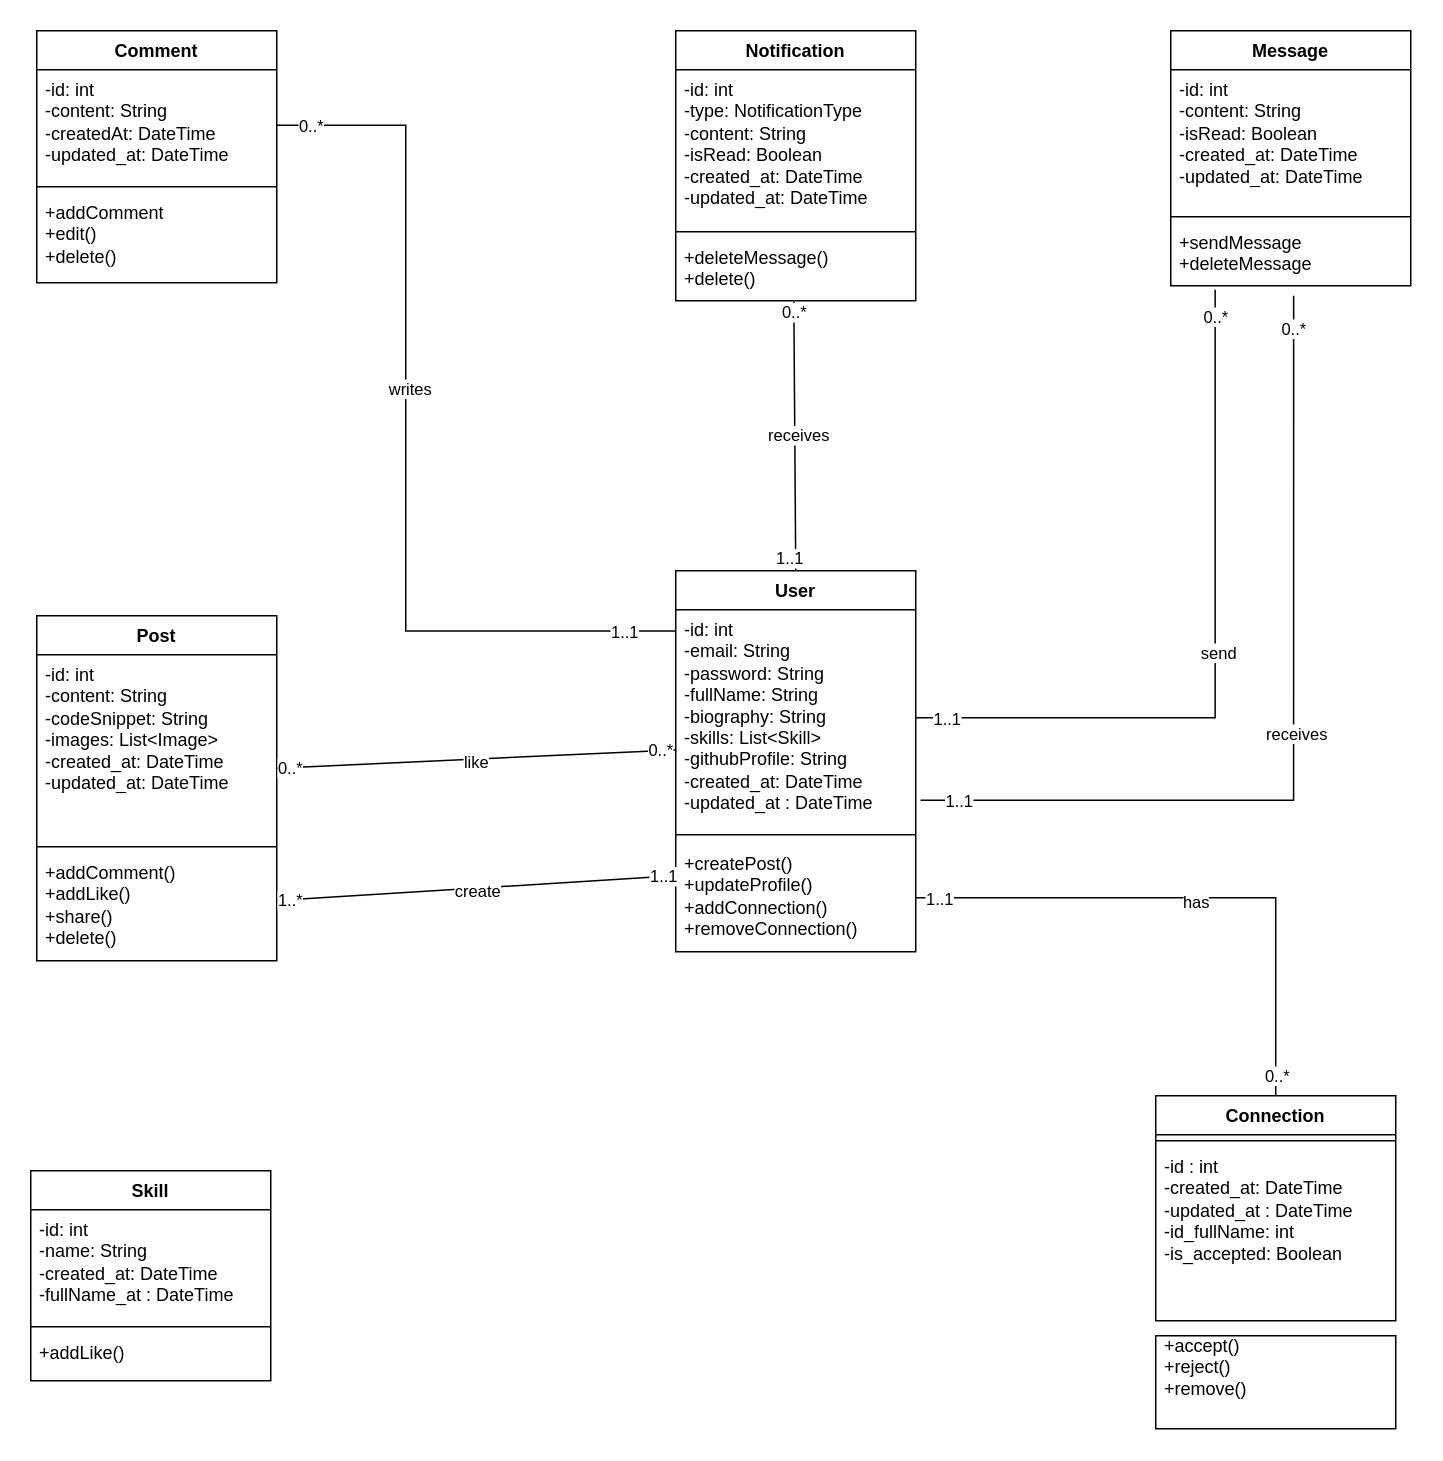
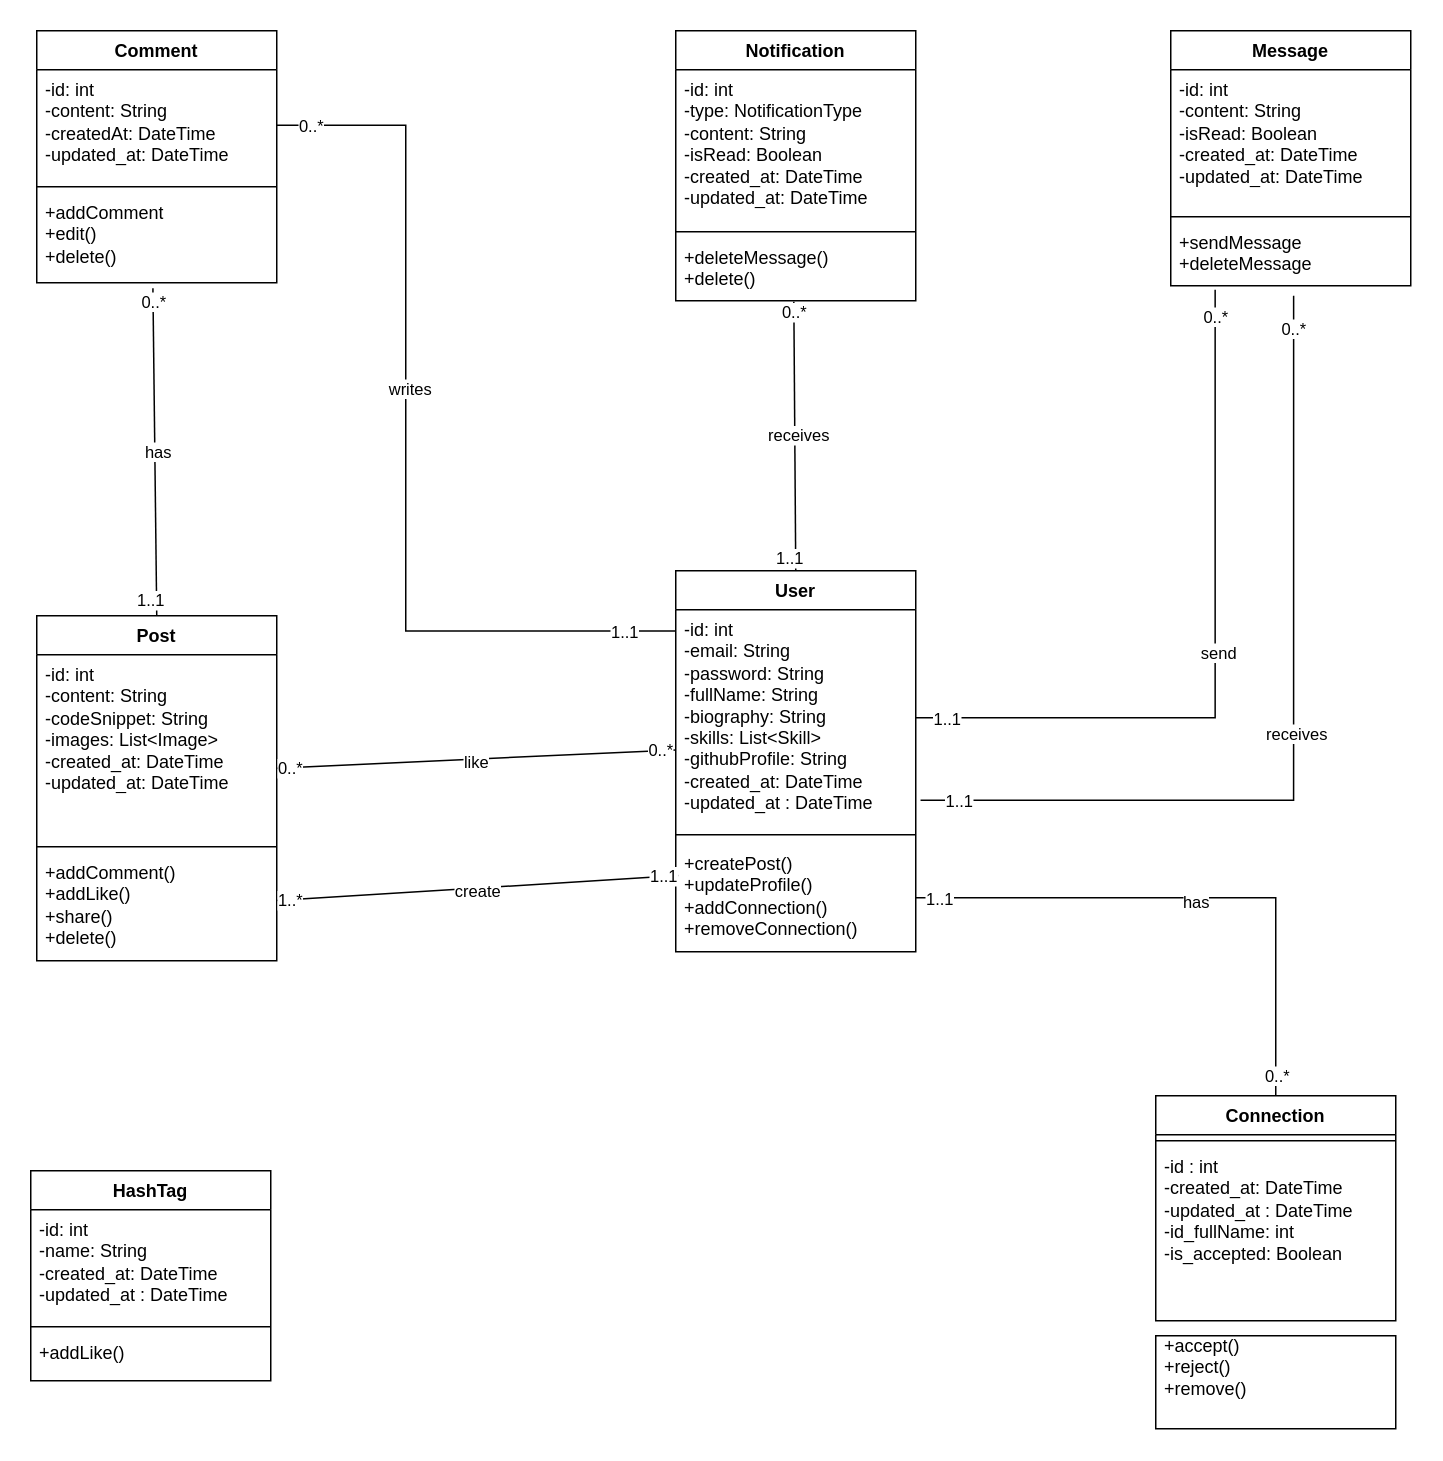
none -> (155, 461)
(151, 1192) -> (151, 1192)
(142, 1263) -> (141, 1263)
